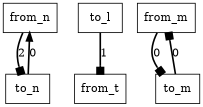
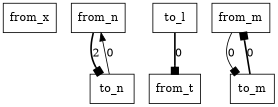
none -> (30, 18)
(152, 50) -> (227, 50)
(104, 53) -> (179, 53)
(29, 58) -> (106, 58)
